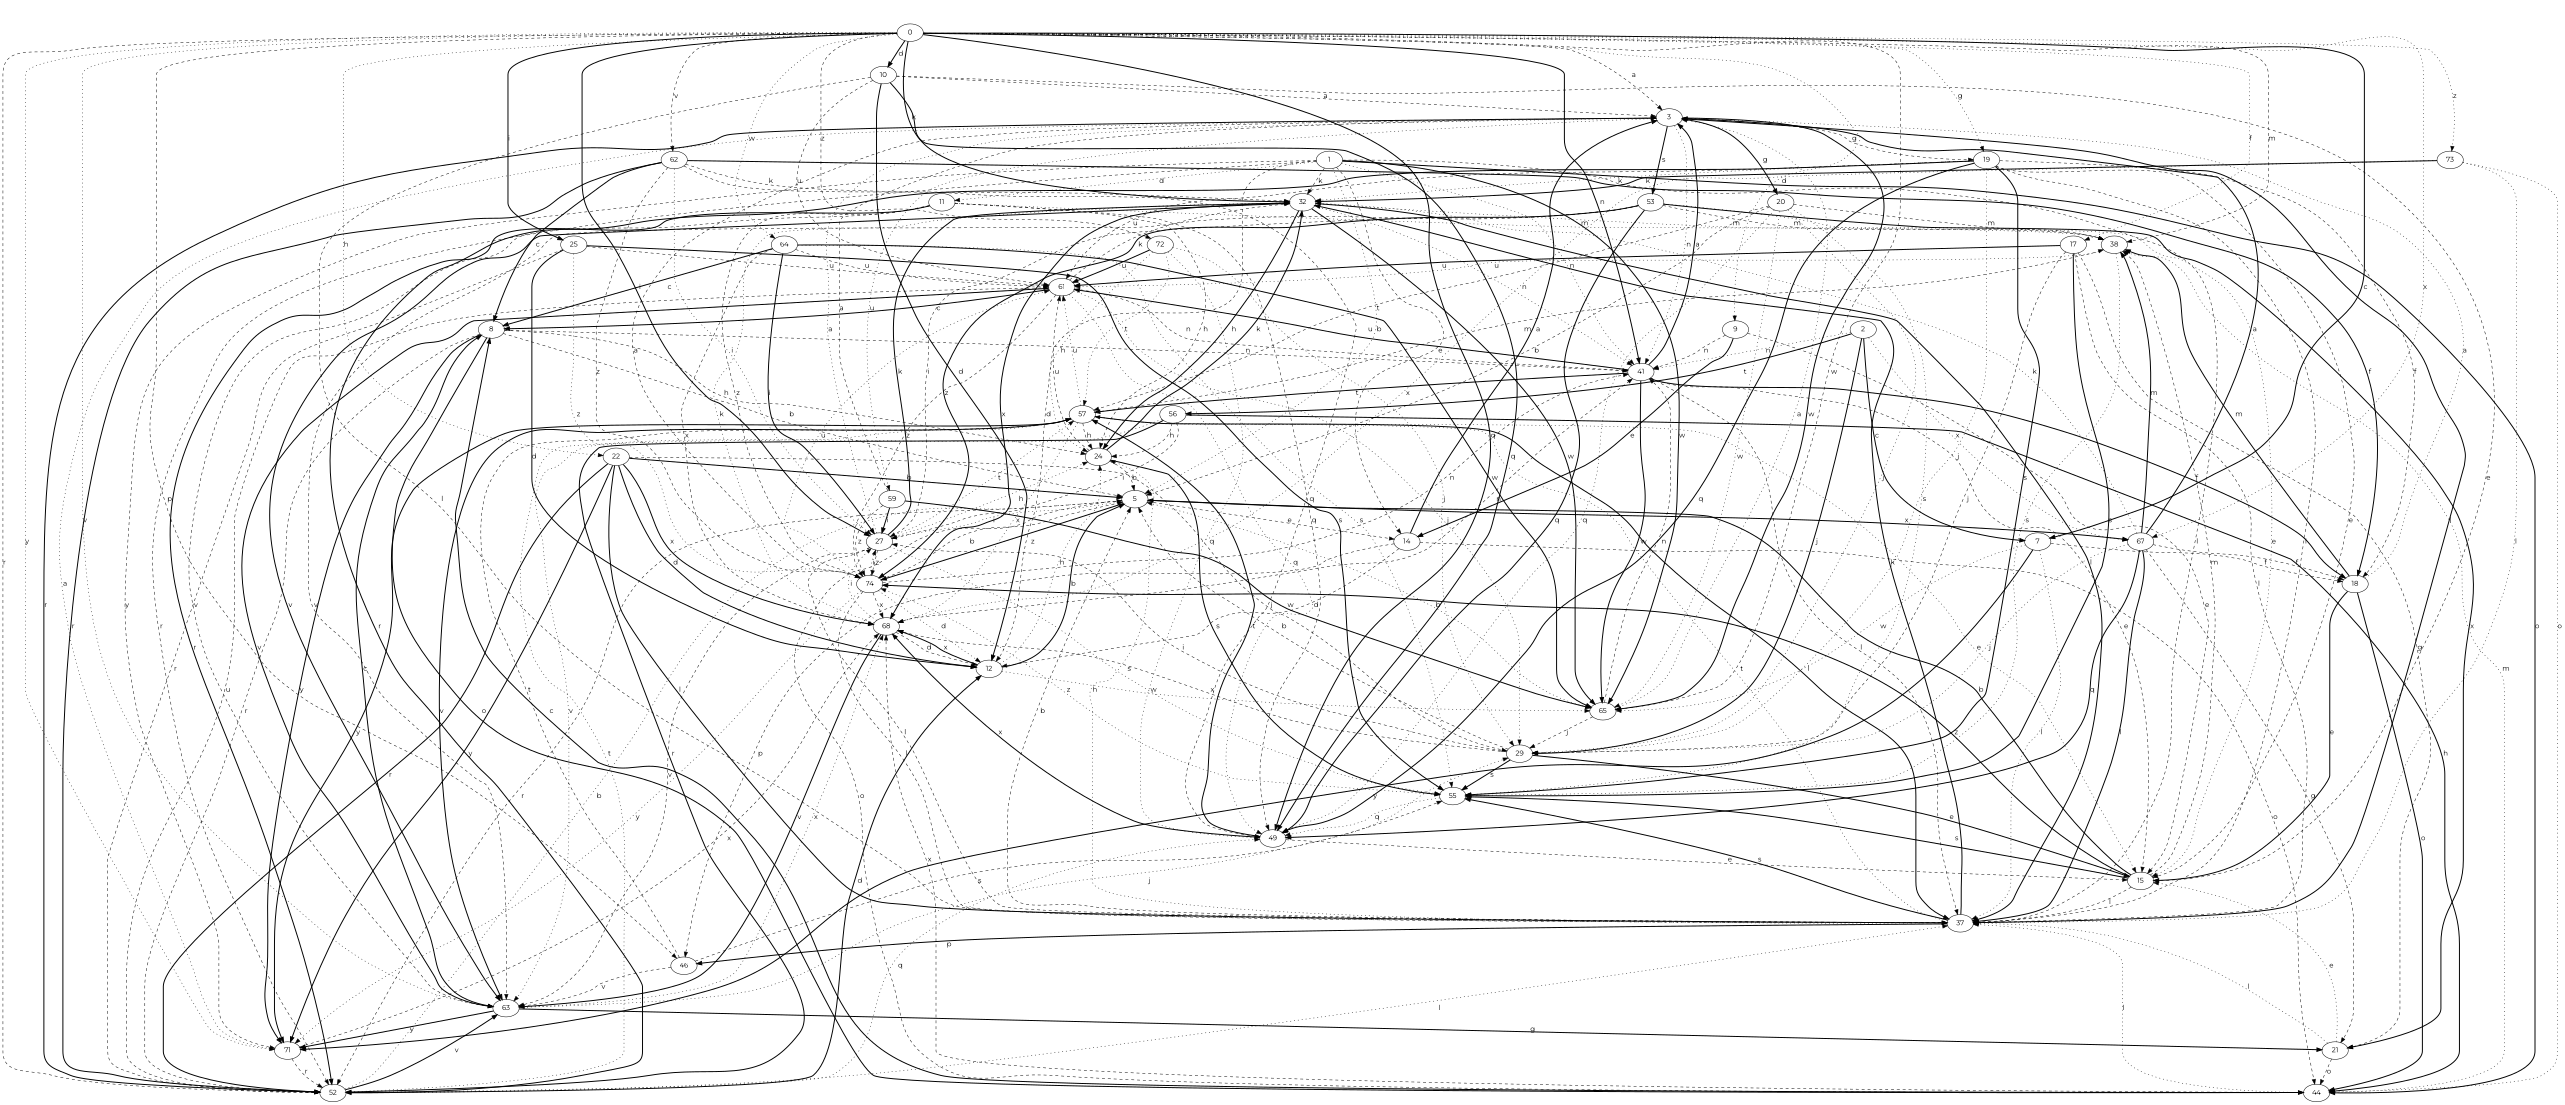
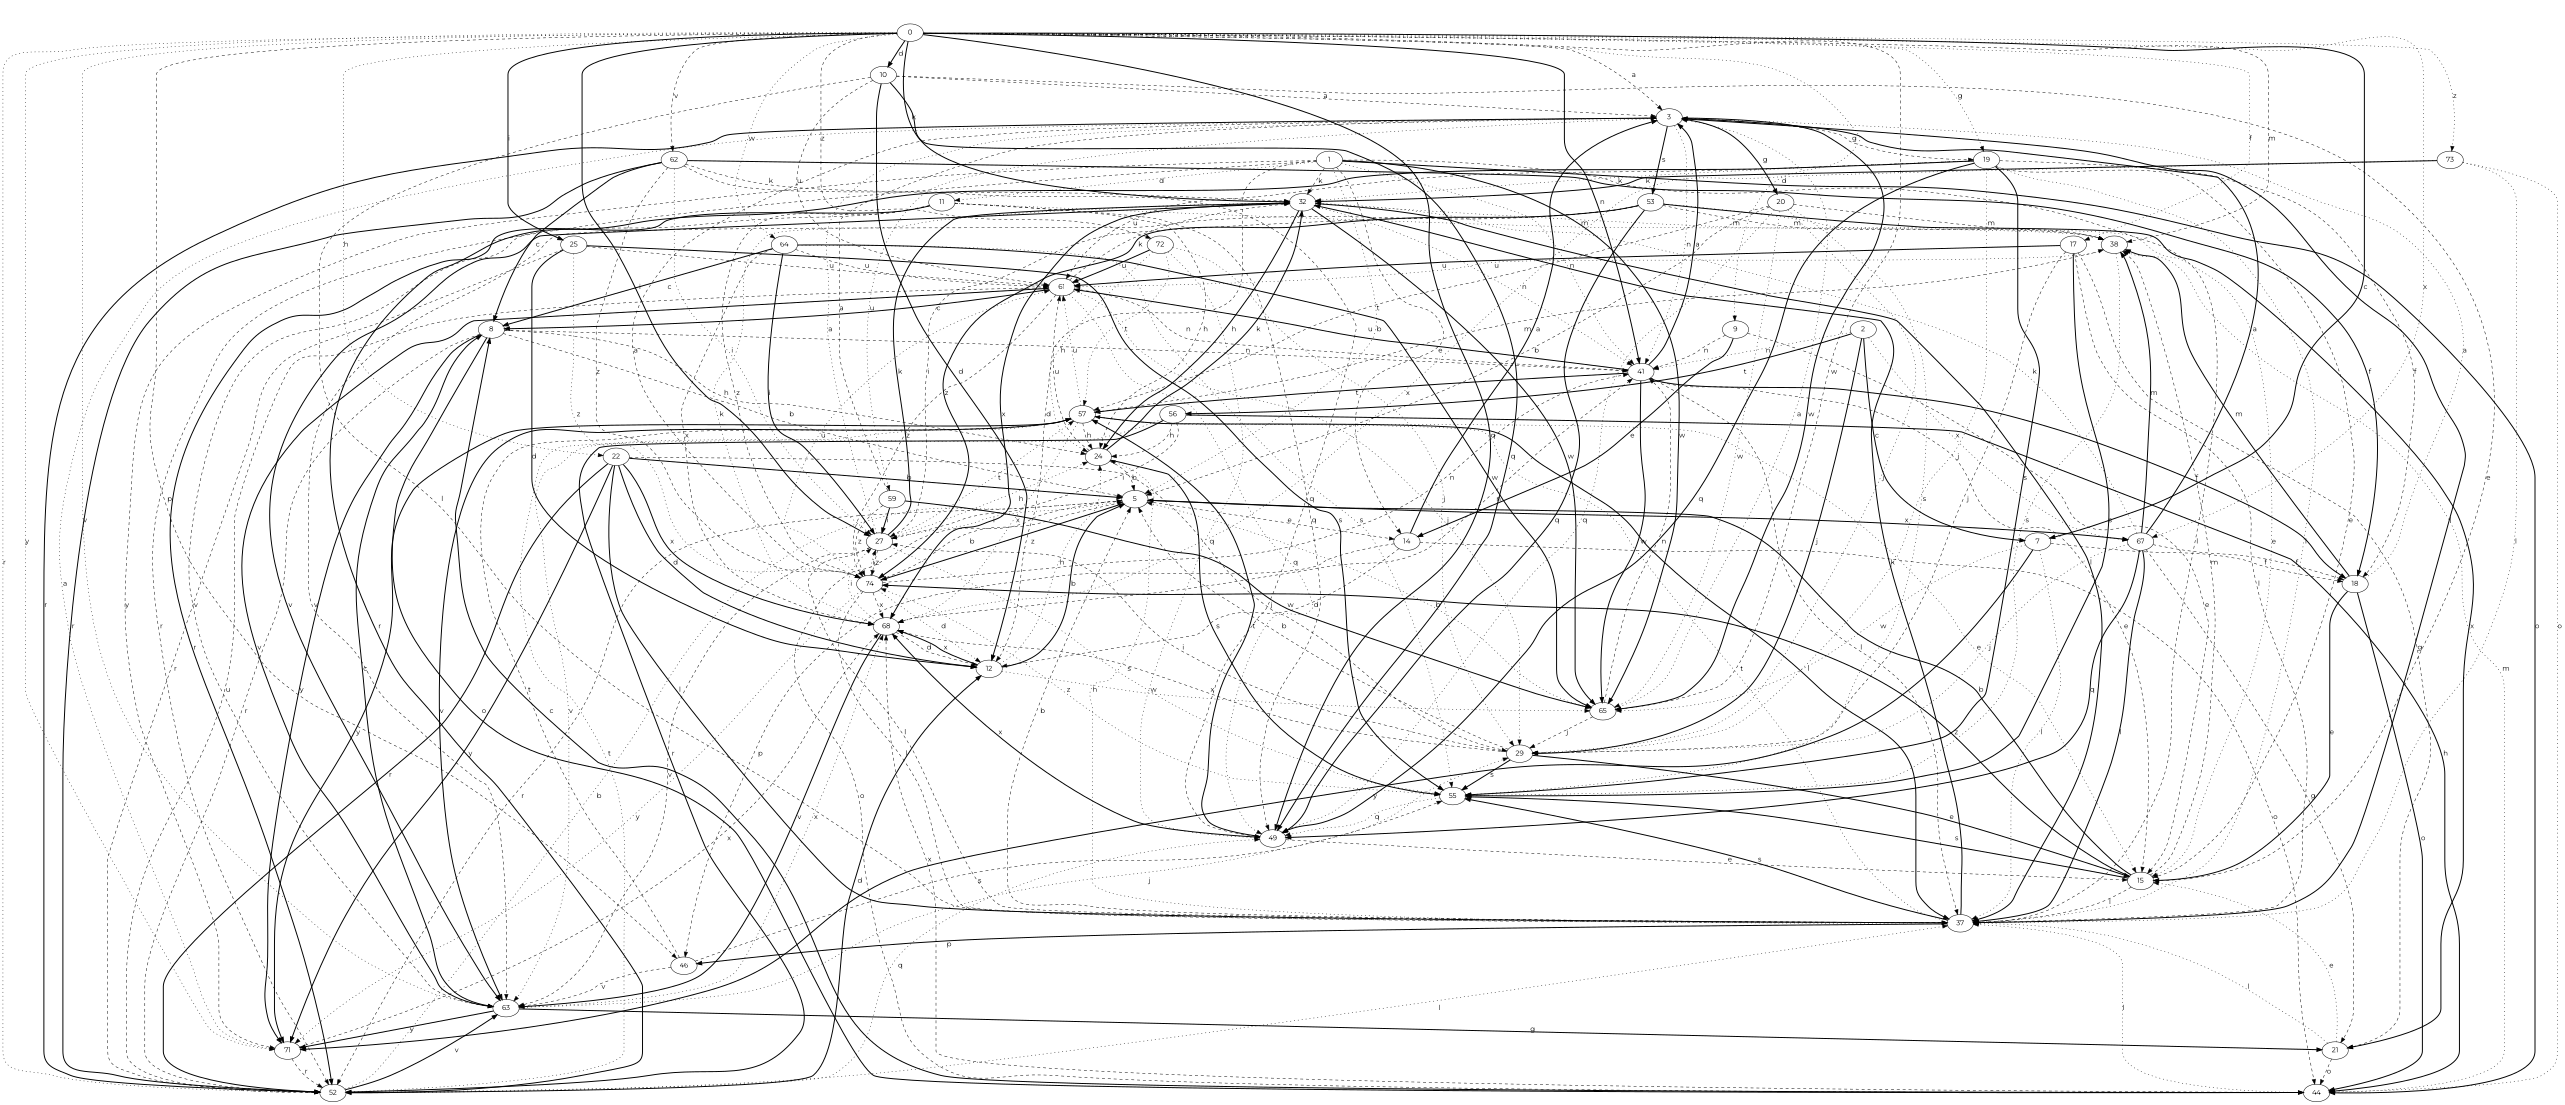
(3, 271) -> (3, 271)
(2303, 547) -> (2303, 547)
